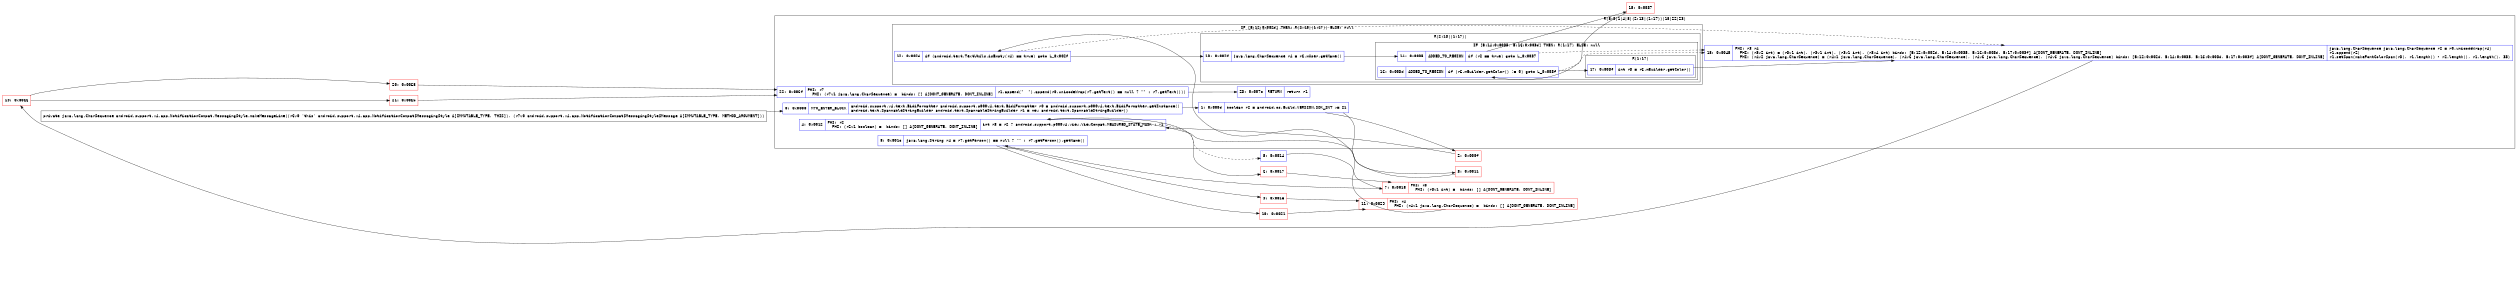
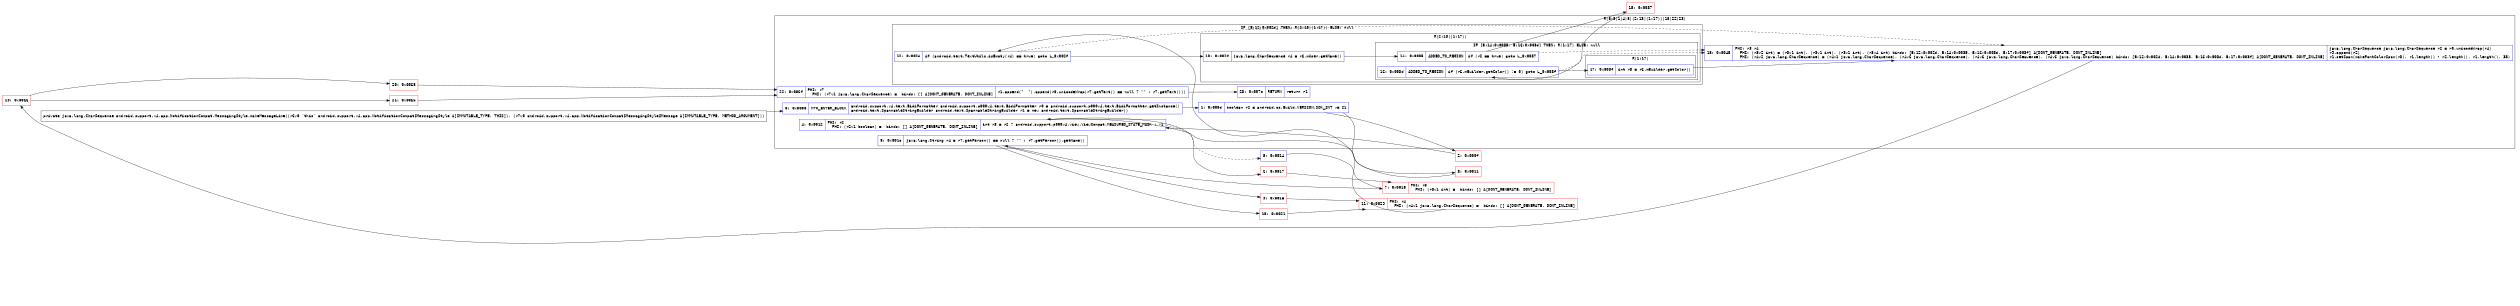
(2345, 53) -> (2345, 53)
